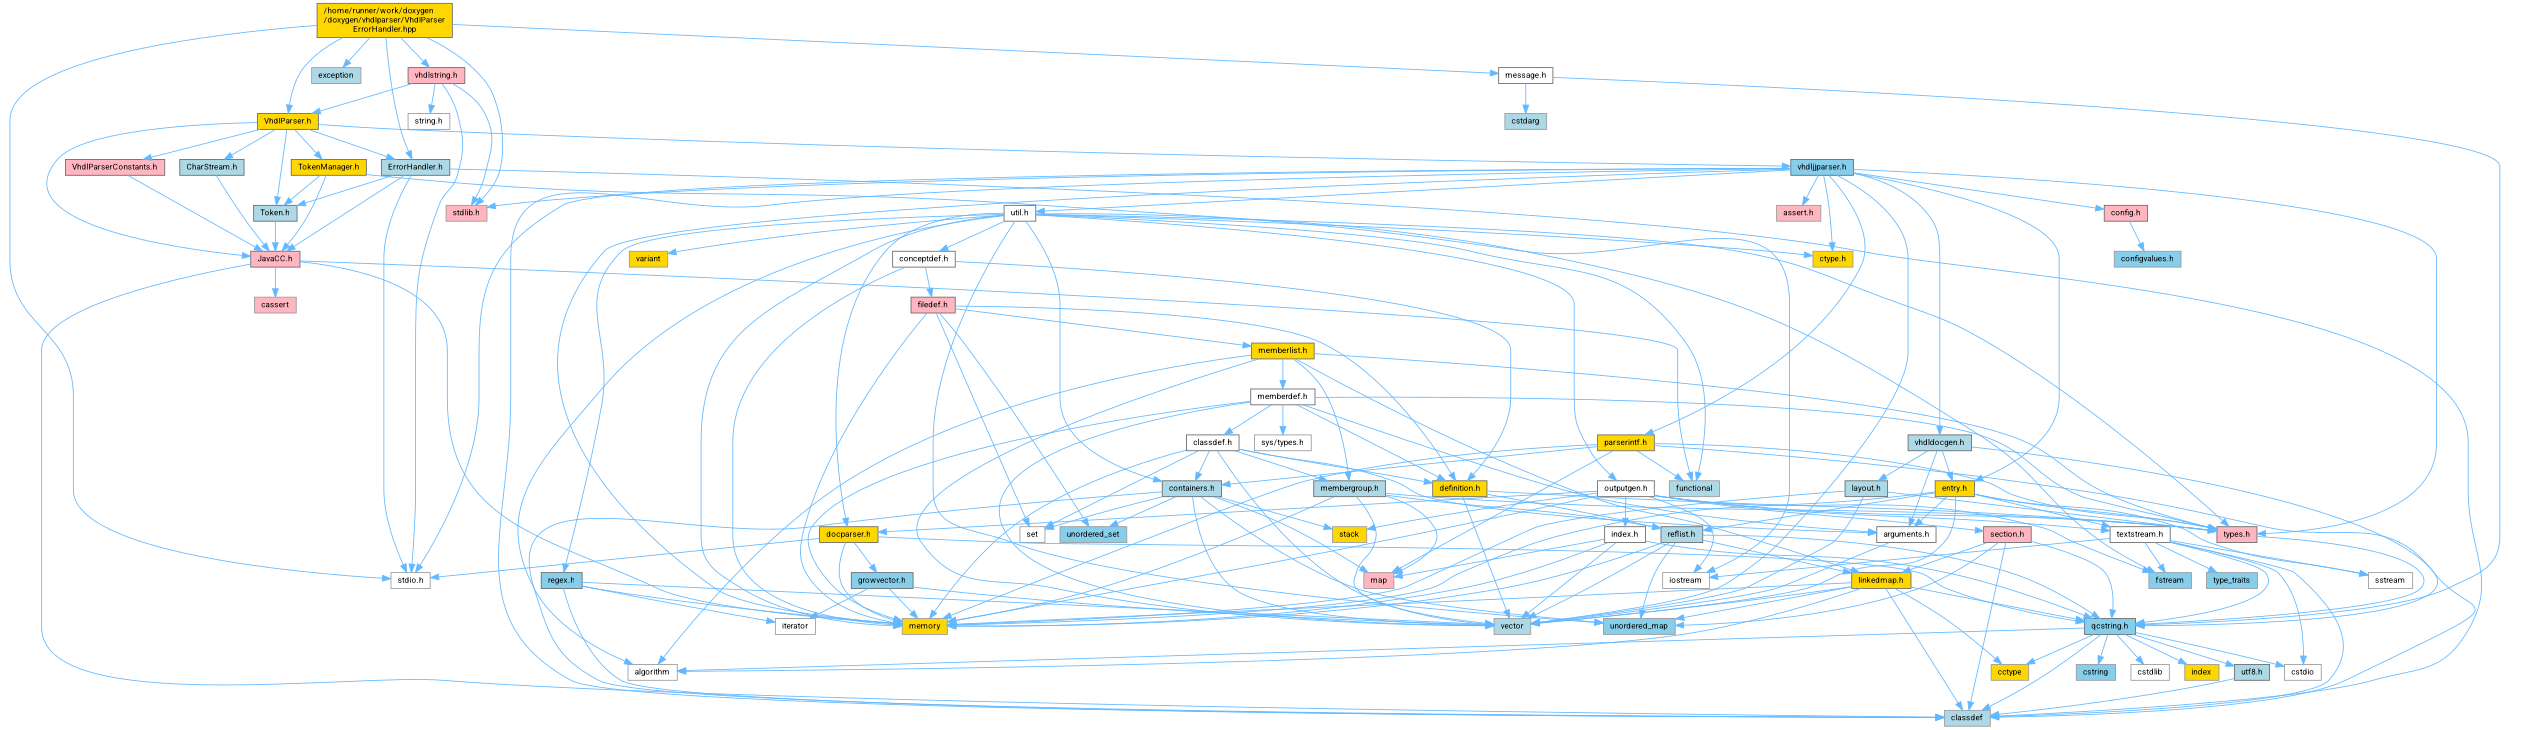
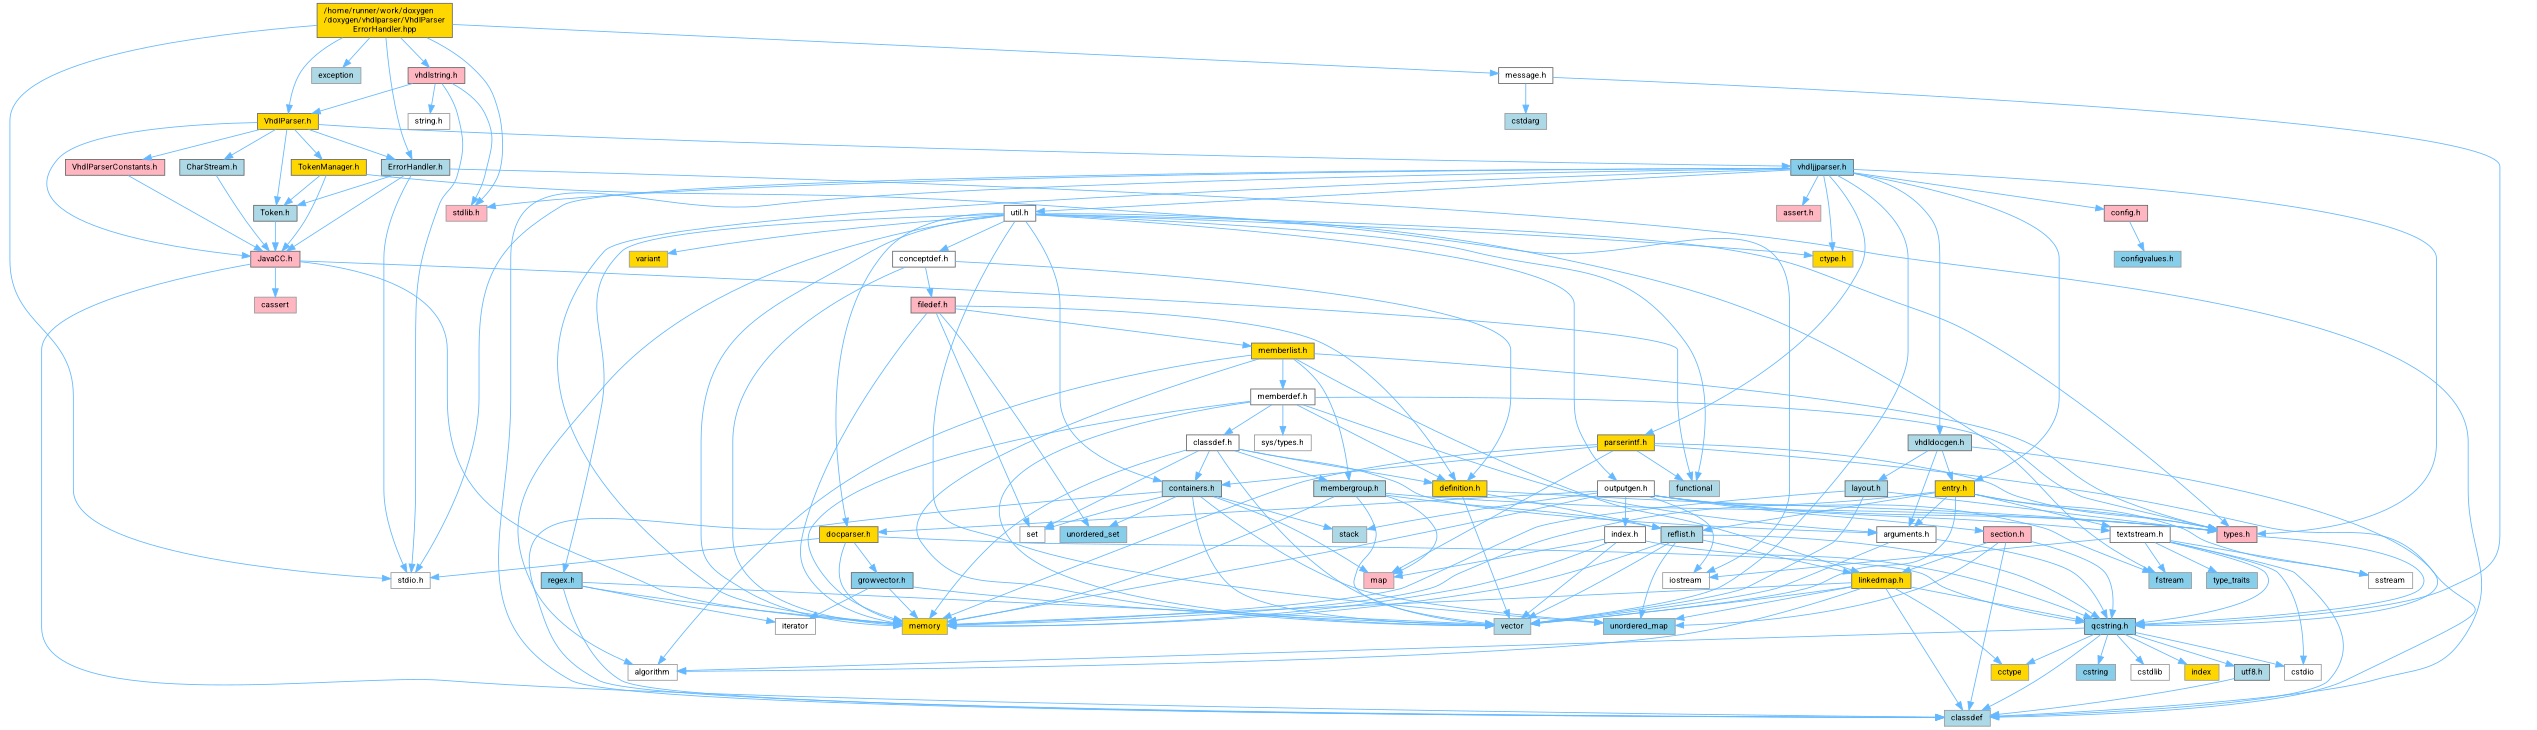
(1350, 535) -> (1350, 535)
none -> (2030, 557)
